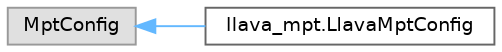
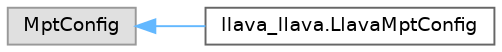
(350, 26) -> (350, 26)
